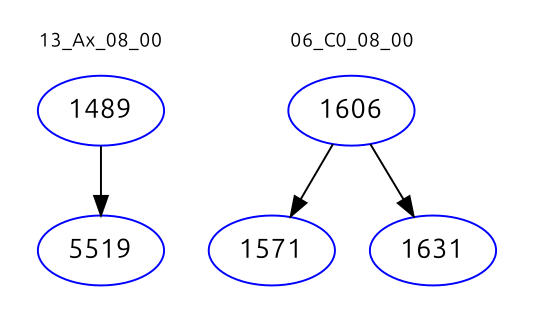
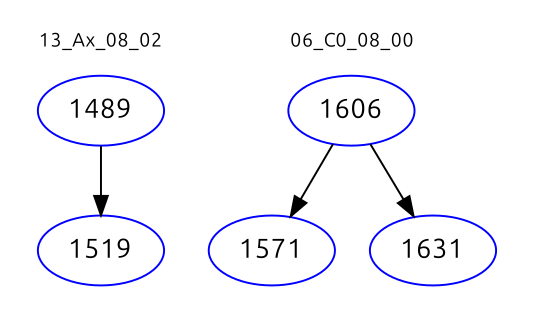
(101, 42) -> (101, 42)
(101, 250) -> (101, 250)
